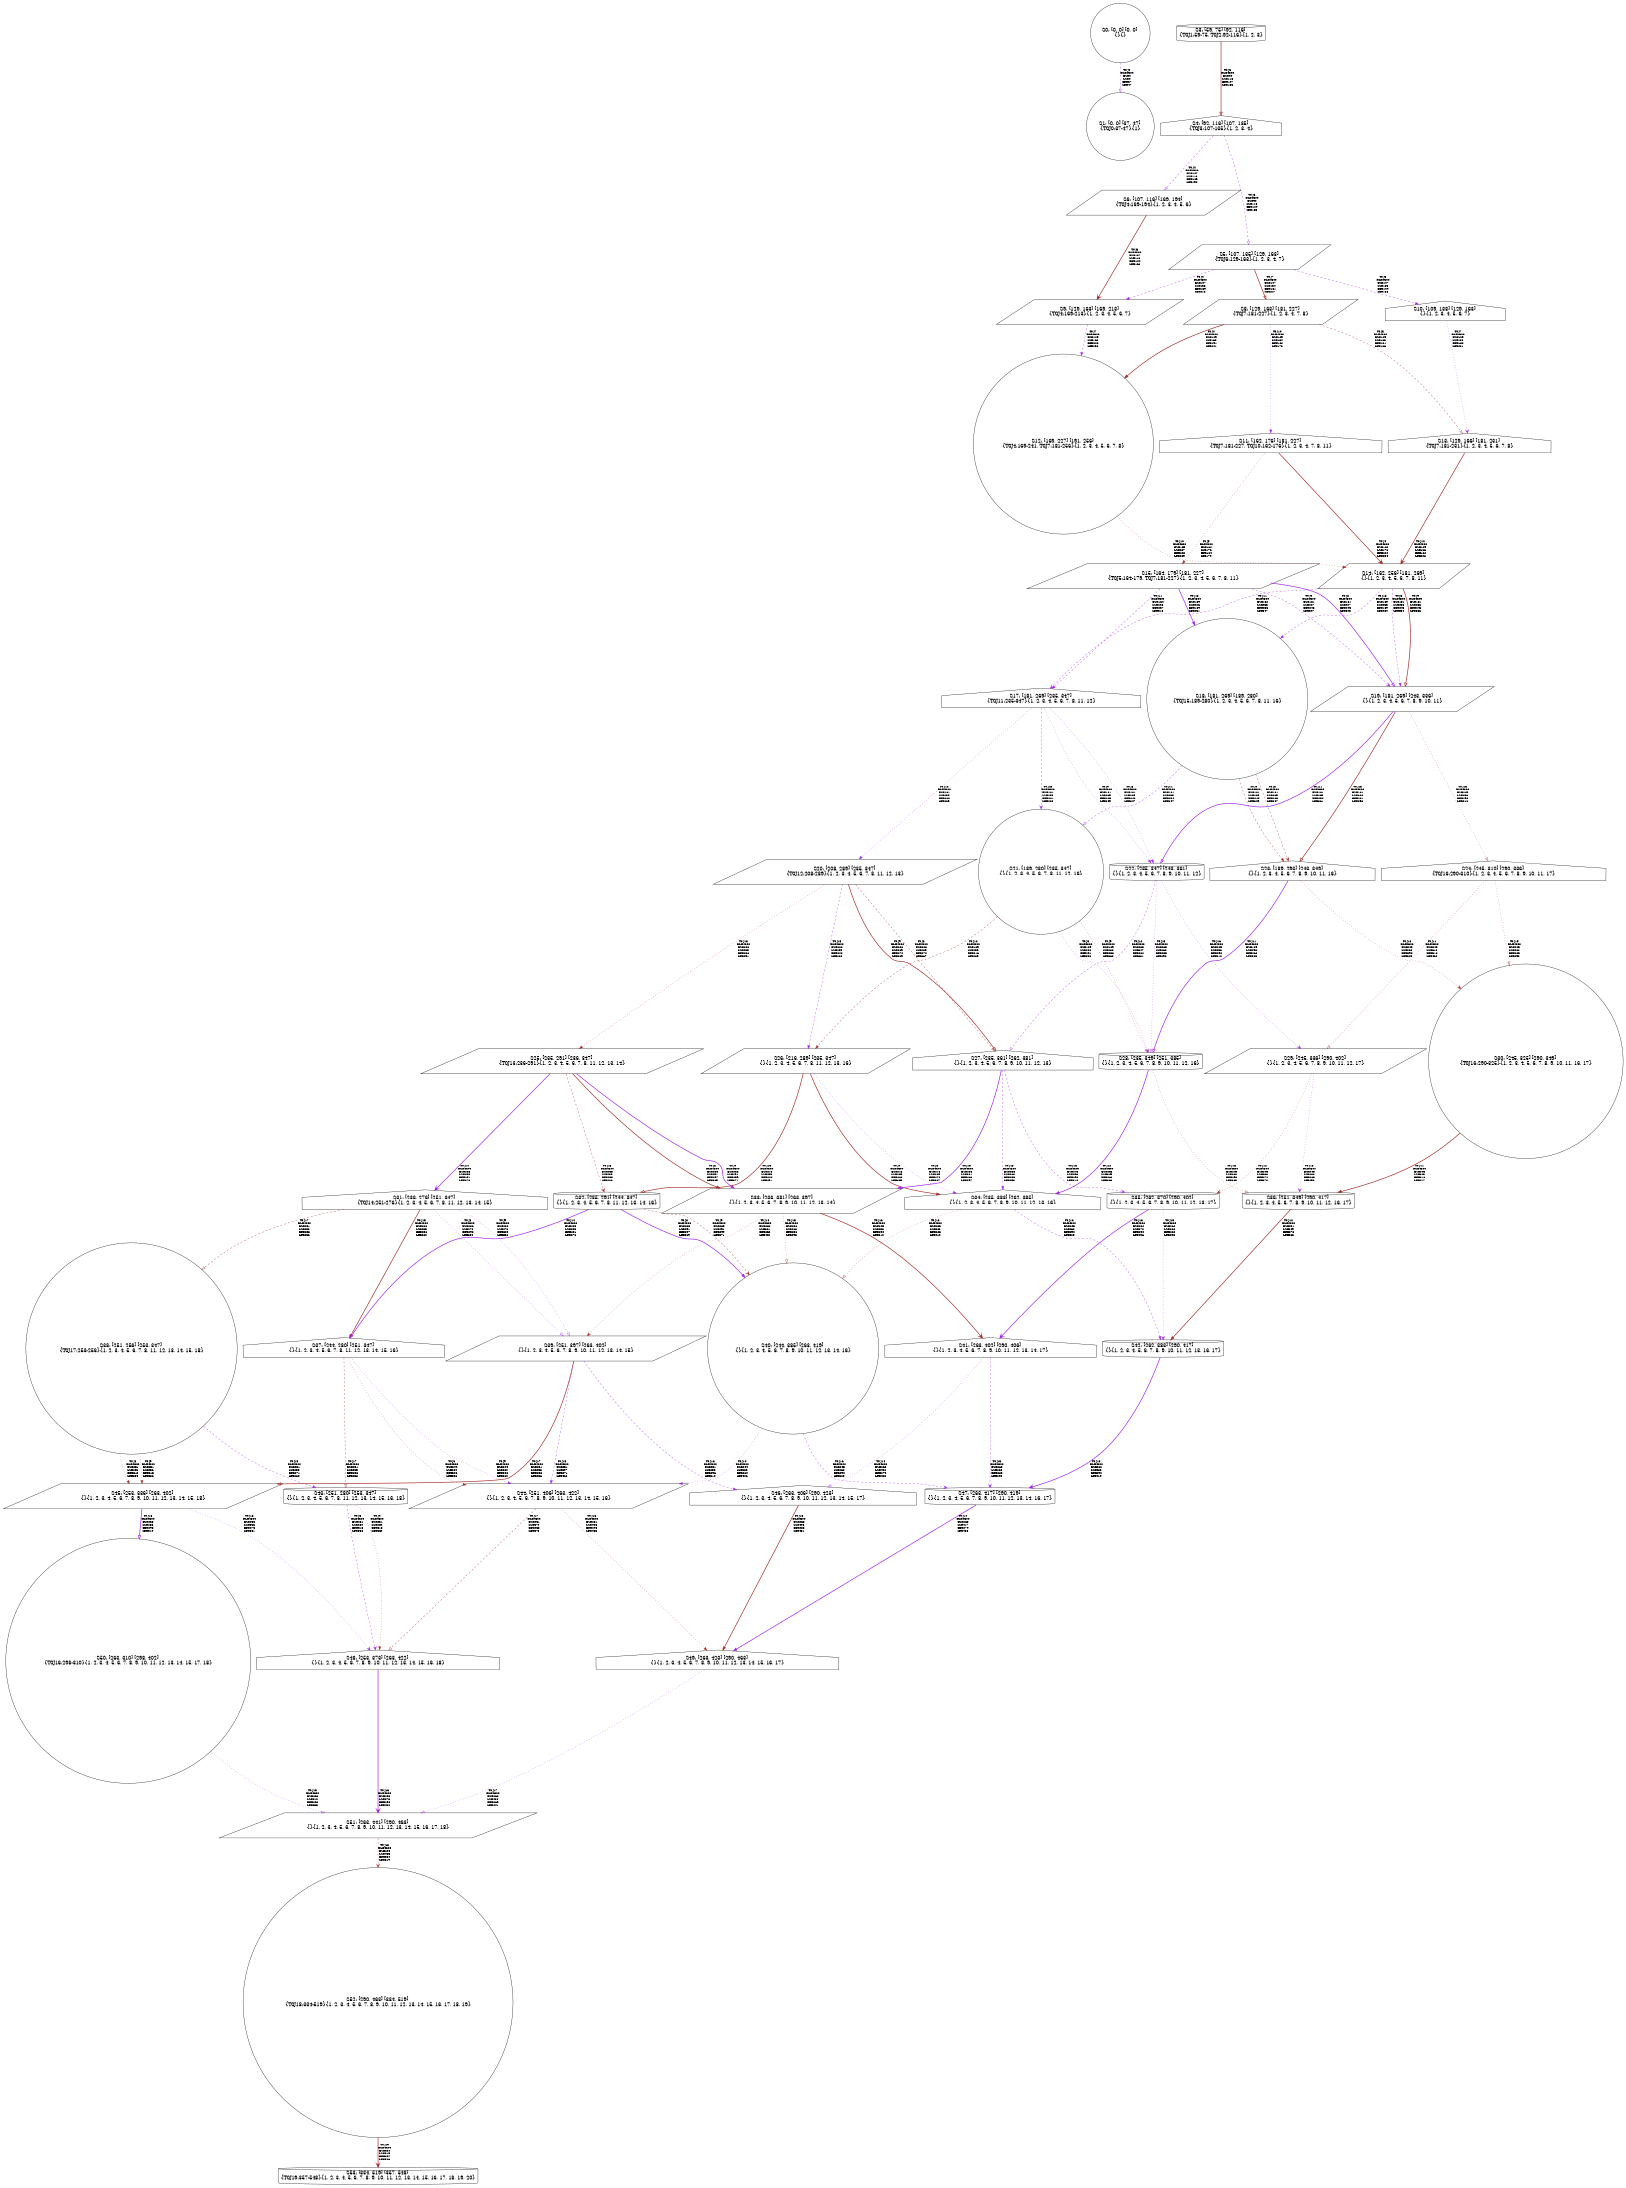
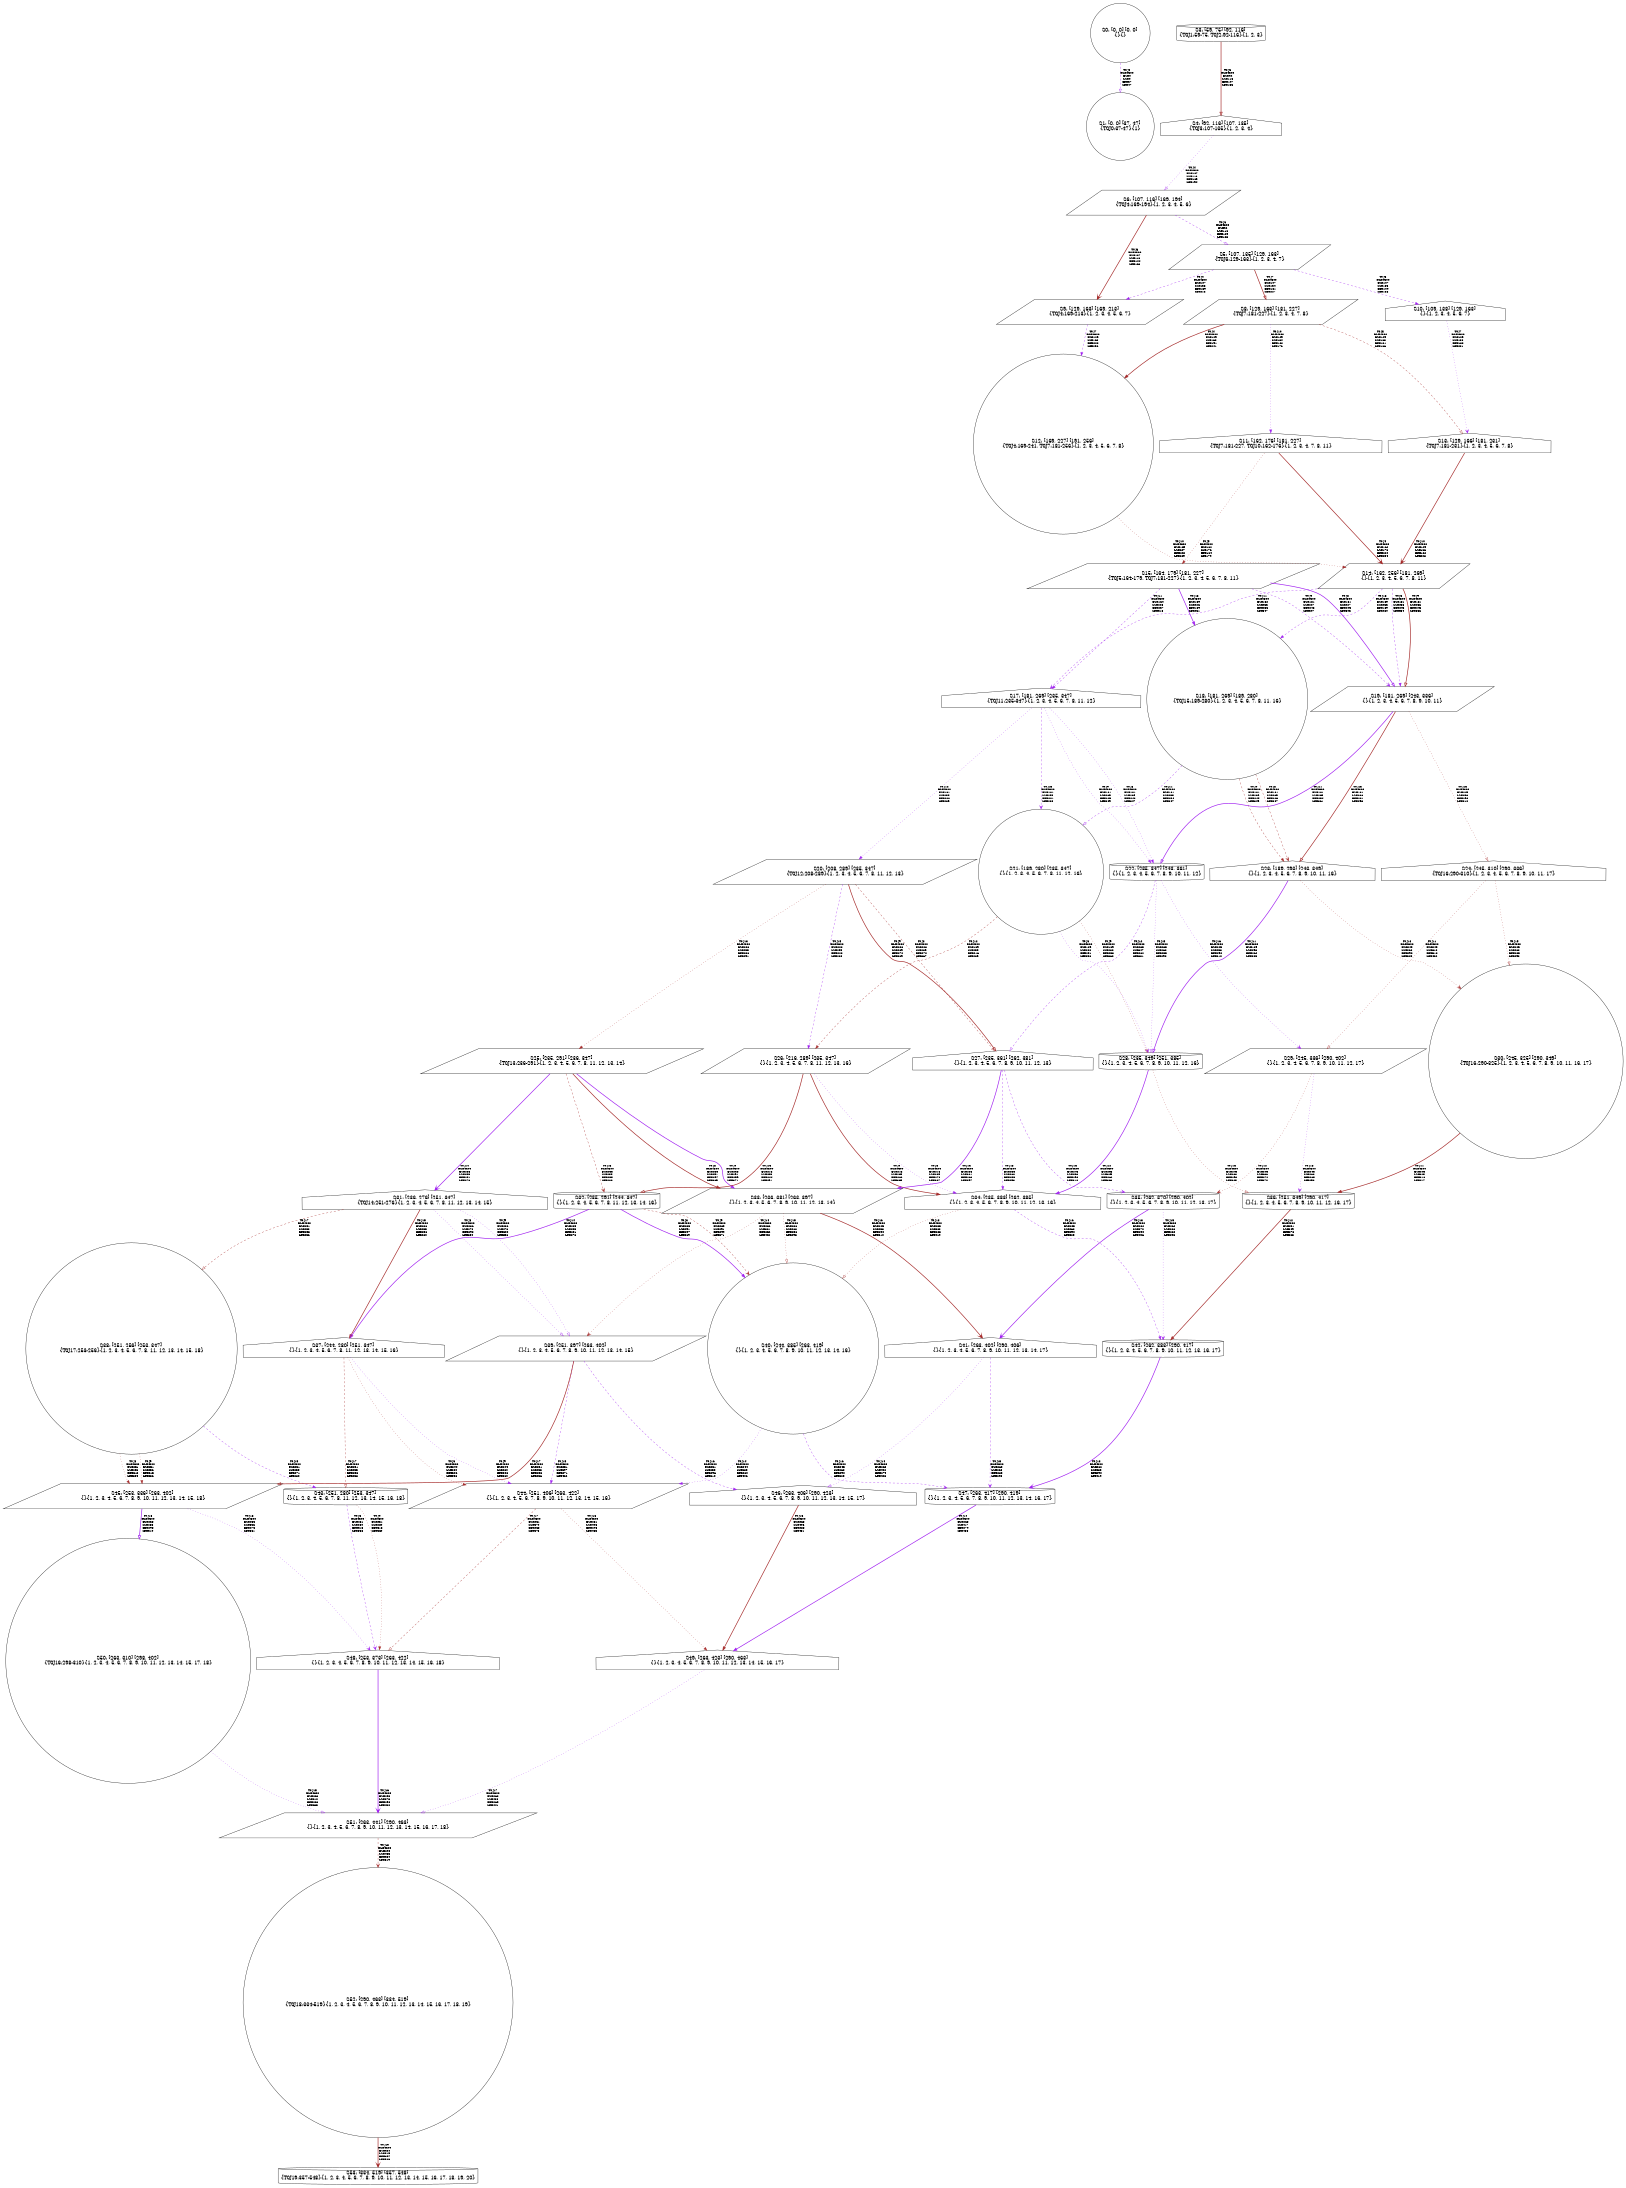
(1190, 161) -> (1190, 161)
(1240, 188) -> (1200, 229)
